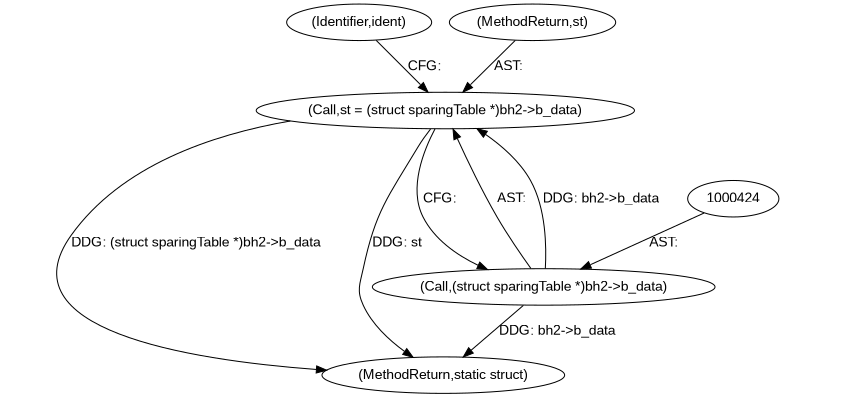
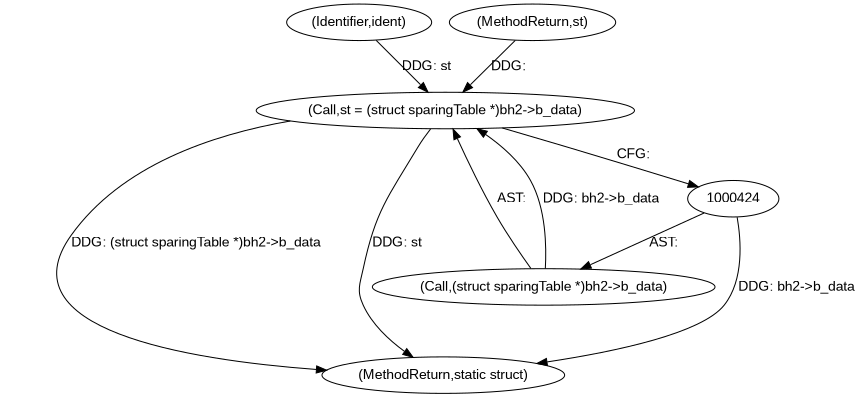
(427, 66) -> (427, 66)
(511, 66) -> (511, 66)
(420, 209) -> (595, 156)
(497, 328) -> (683, 330)
